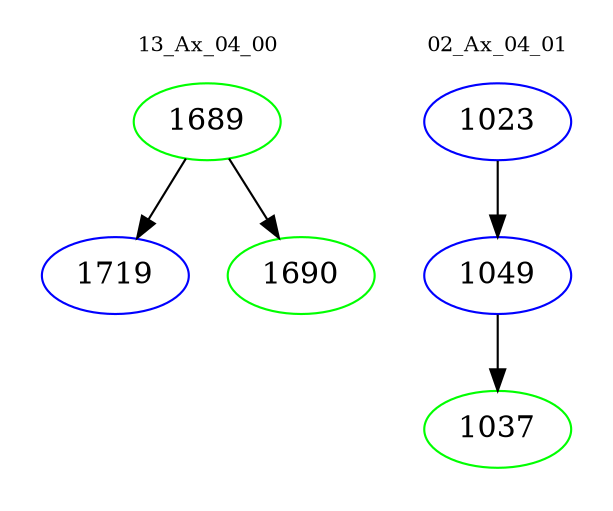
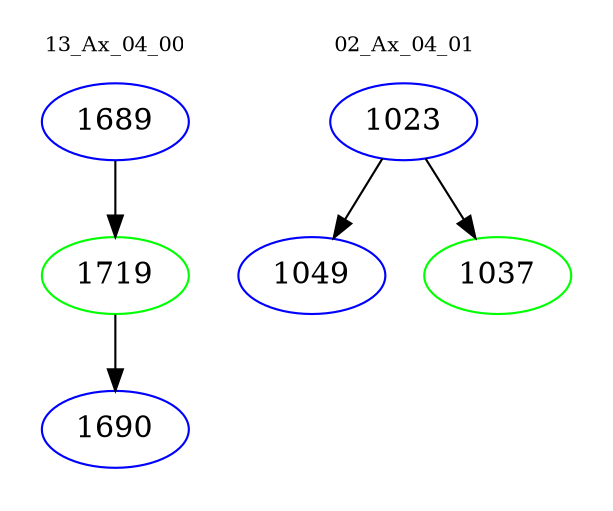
(207, 122) -> (115, 122)
(248, 189) -> (115, 342)
(115, 276) -> (115, 276)
(301, 276) -> (115, 429)
(498, 342) -> (445, 189)
